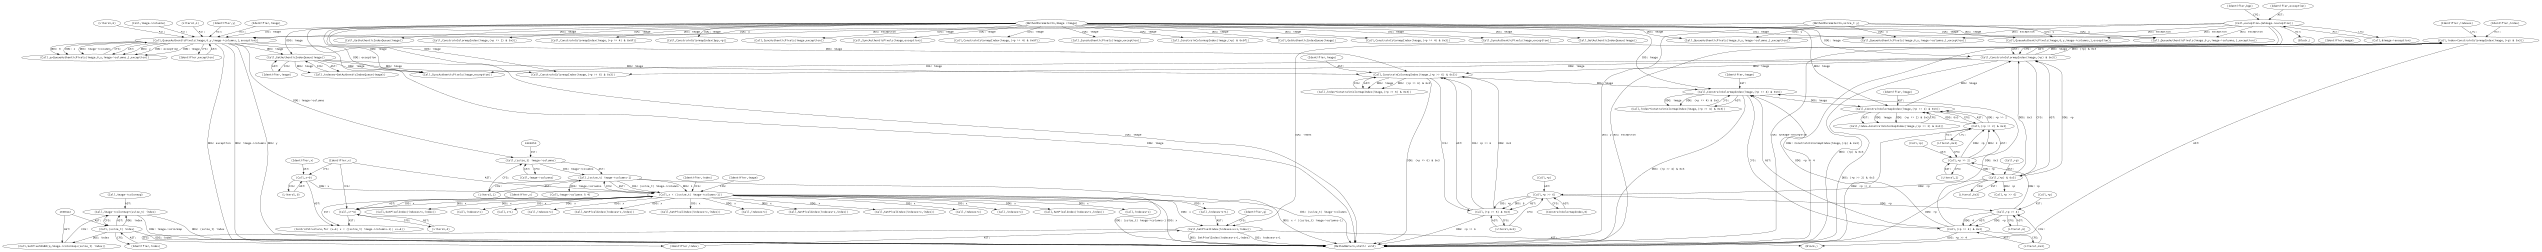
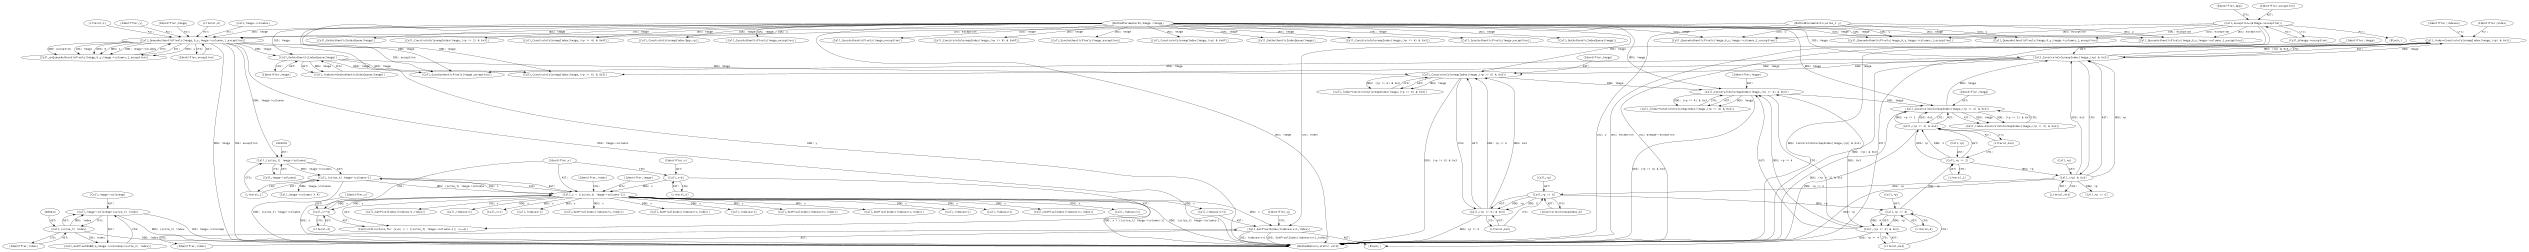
(64, 228) -> (108, 228)
